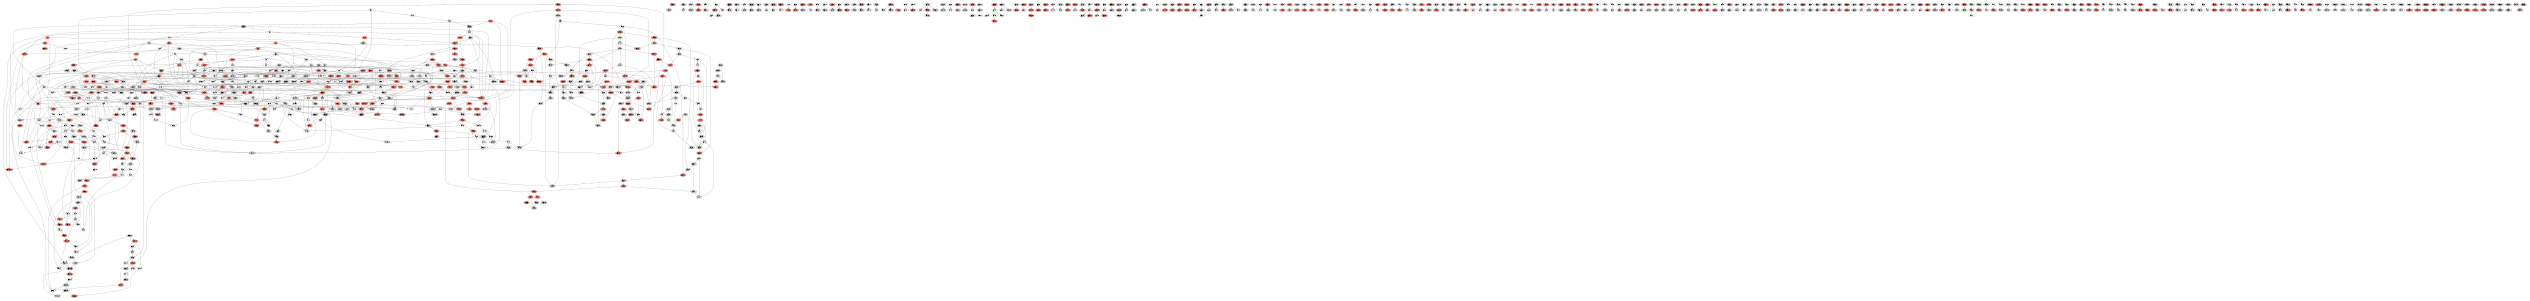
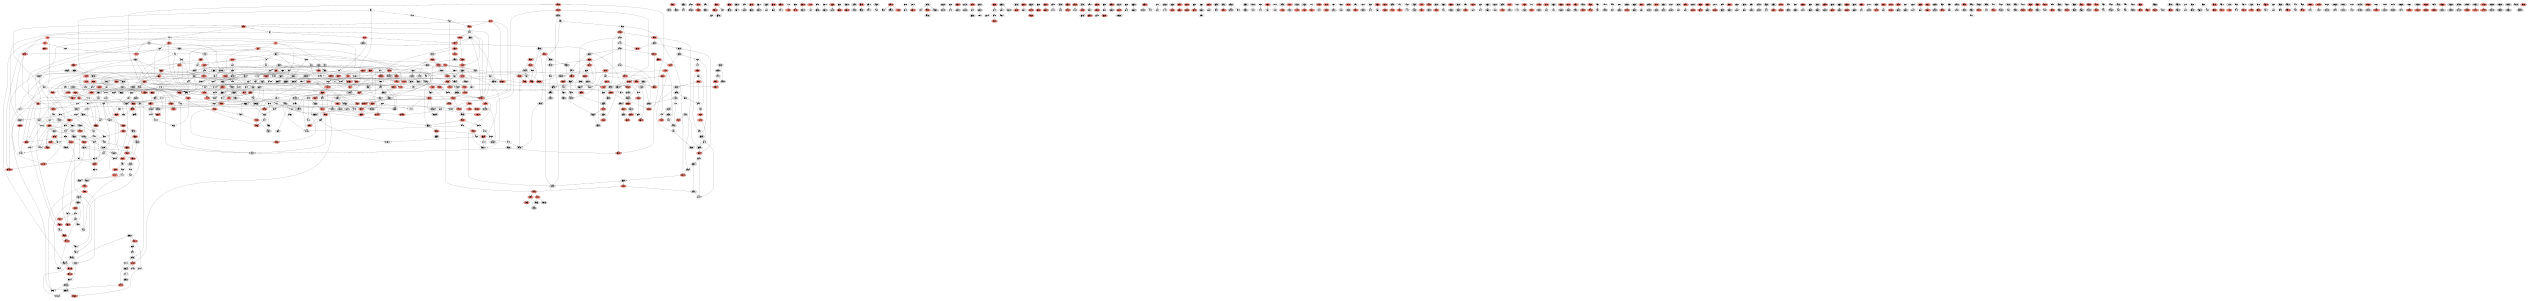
(717, 5) -> (717, 5)
none -> (676, 10)
(1165, 10) -> (1165, 10)
(2459, 10) -> (2459, 10)
(540, 49) -> (540, 49)
none -> (404, 82)
(53, 93) -> (53, 93)
(700, 126) -> none
(277, 137) -> none
(87, 181) -> (87, 181)
